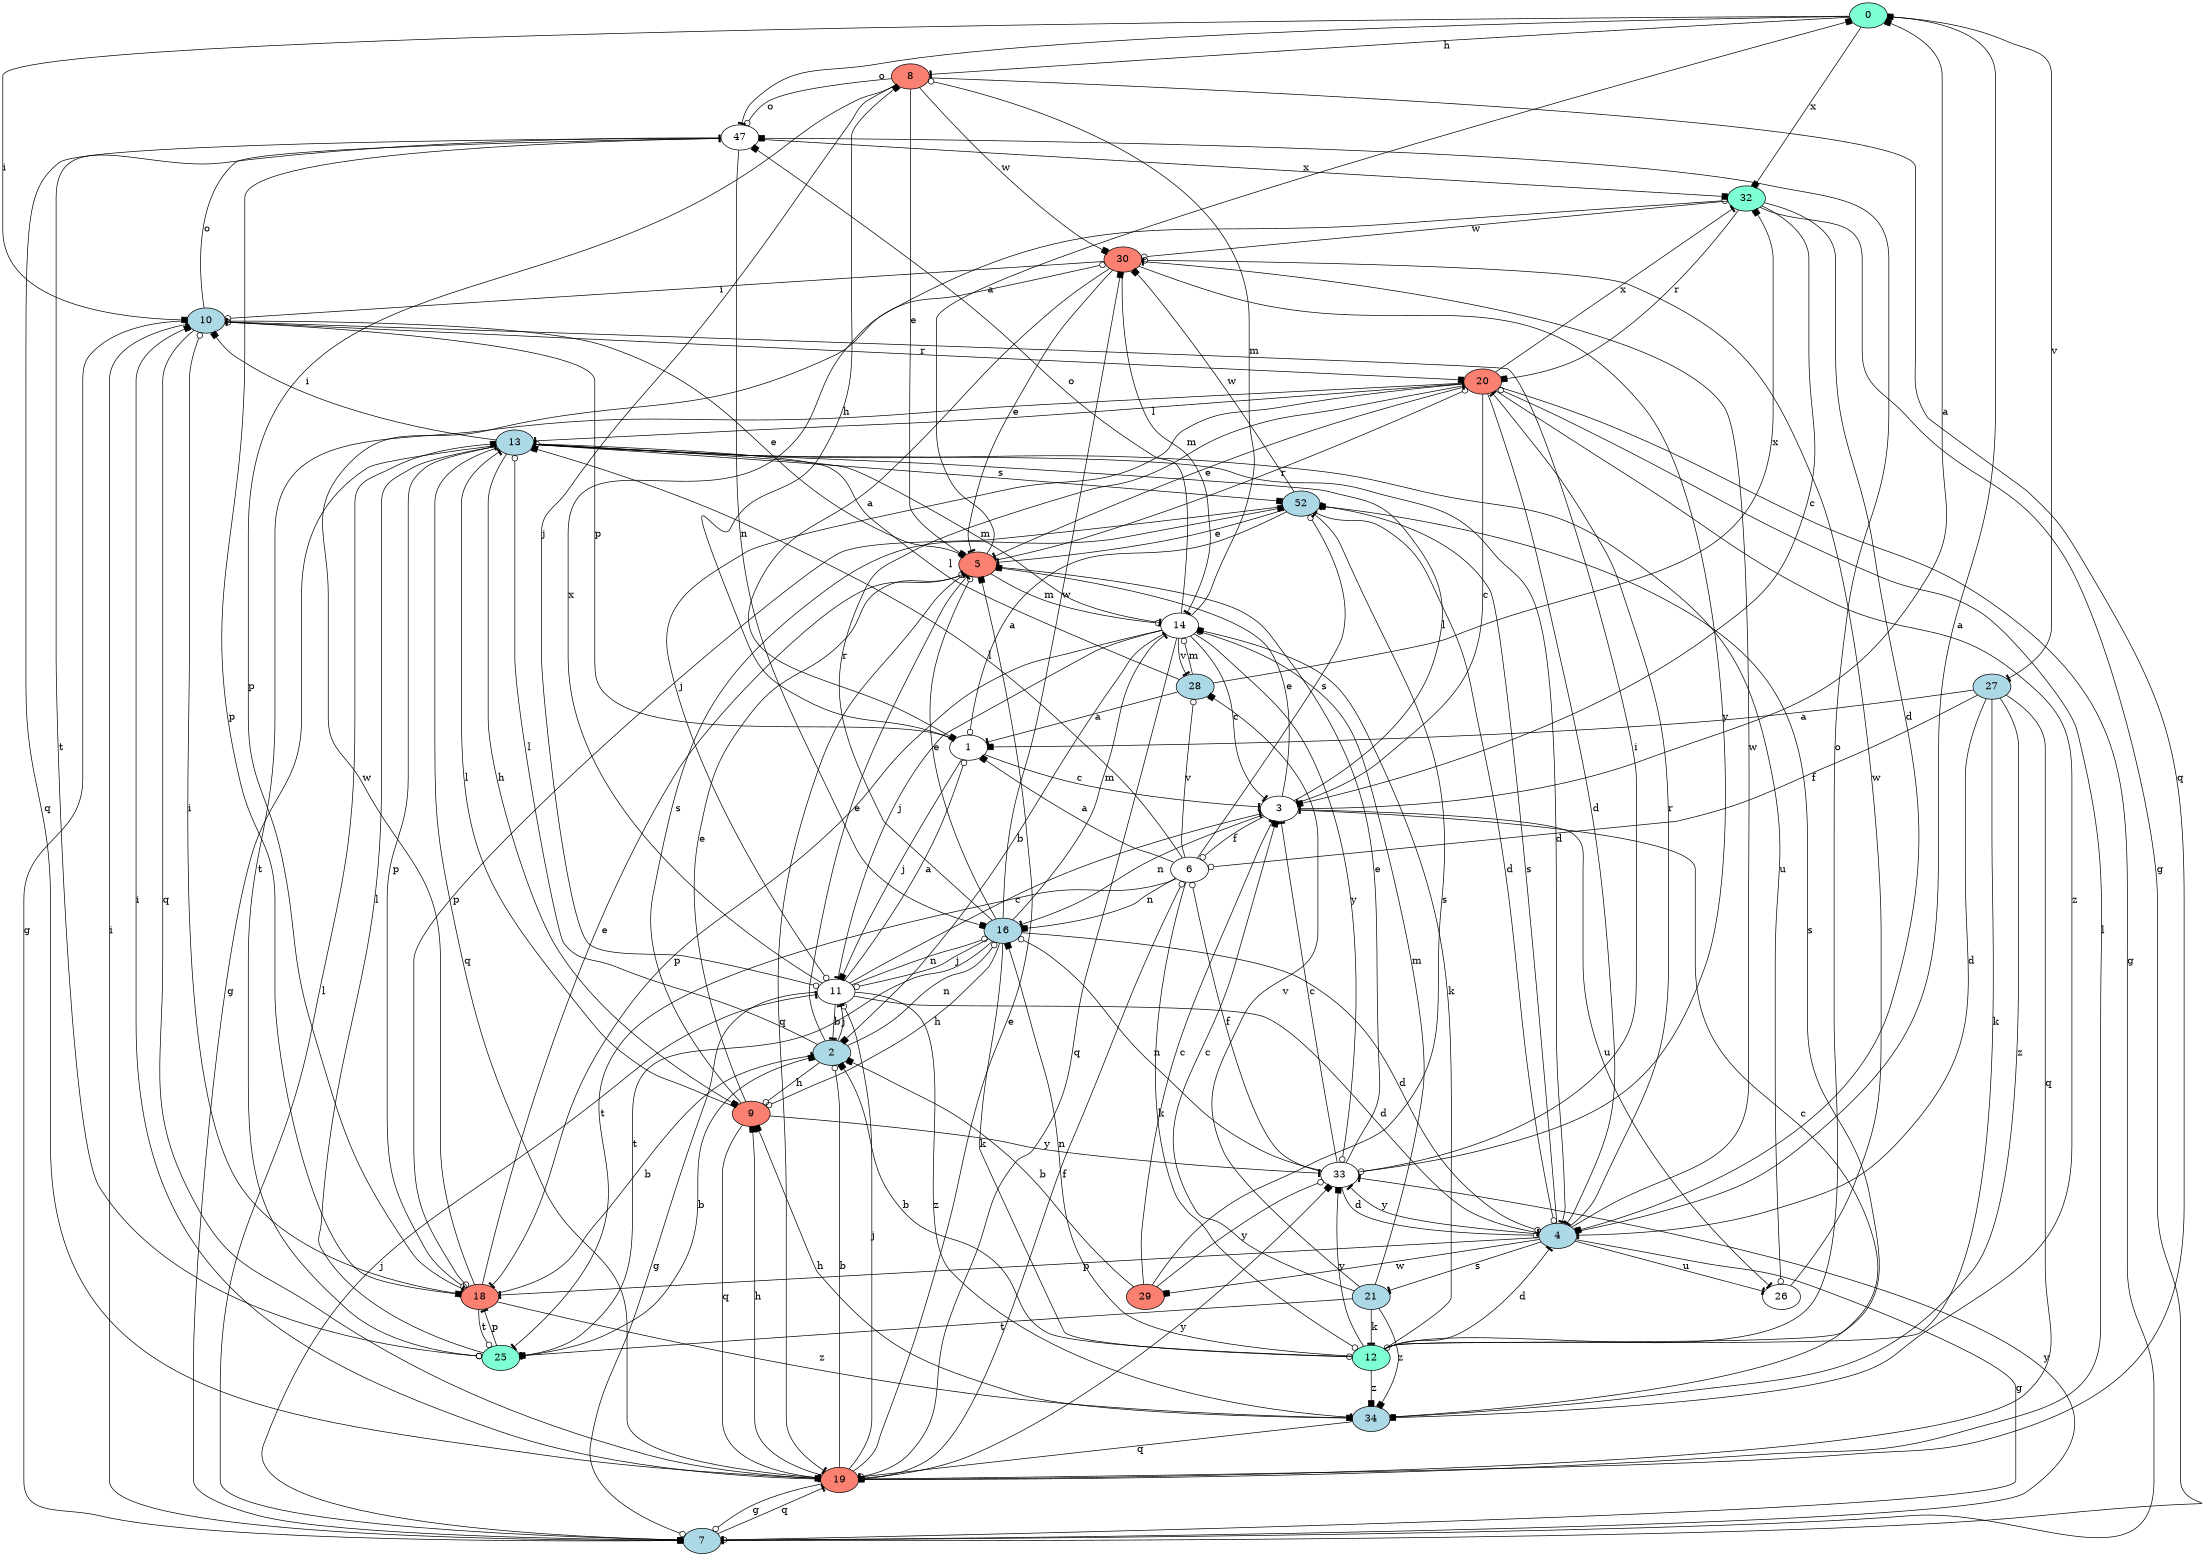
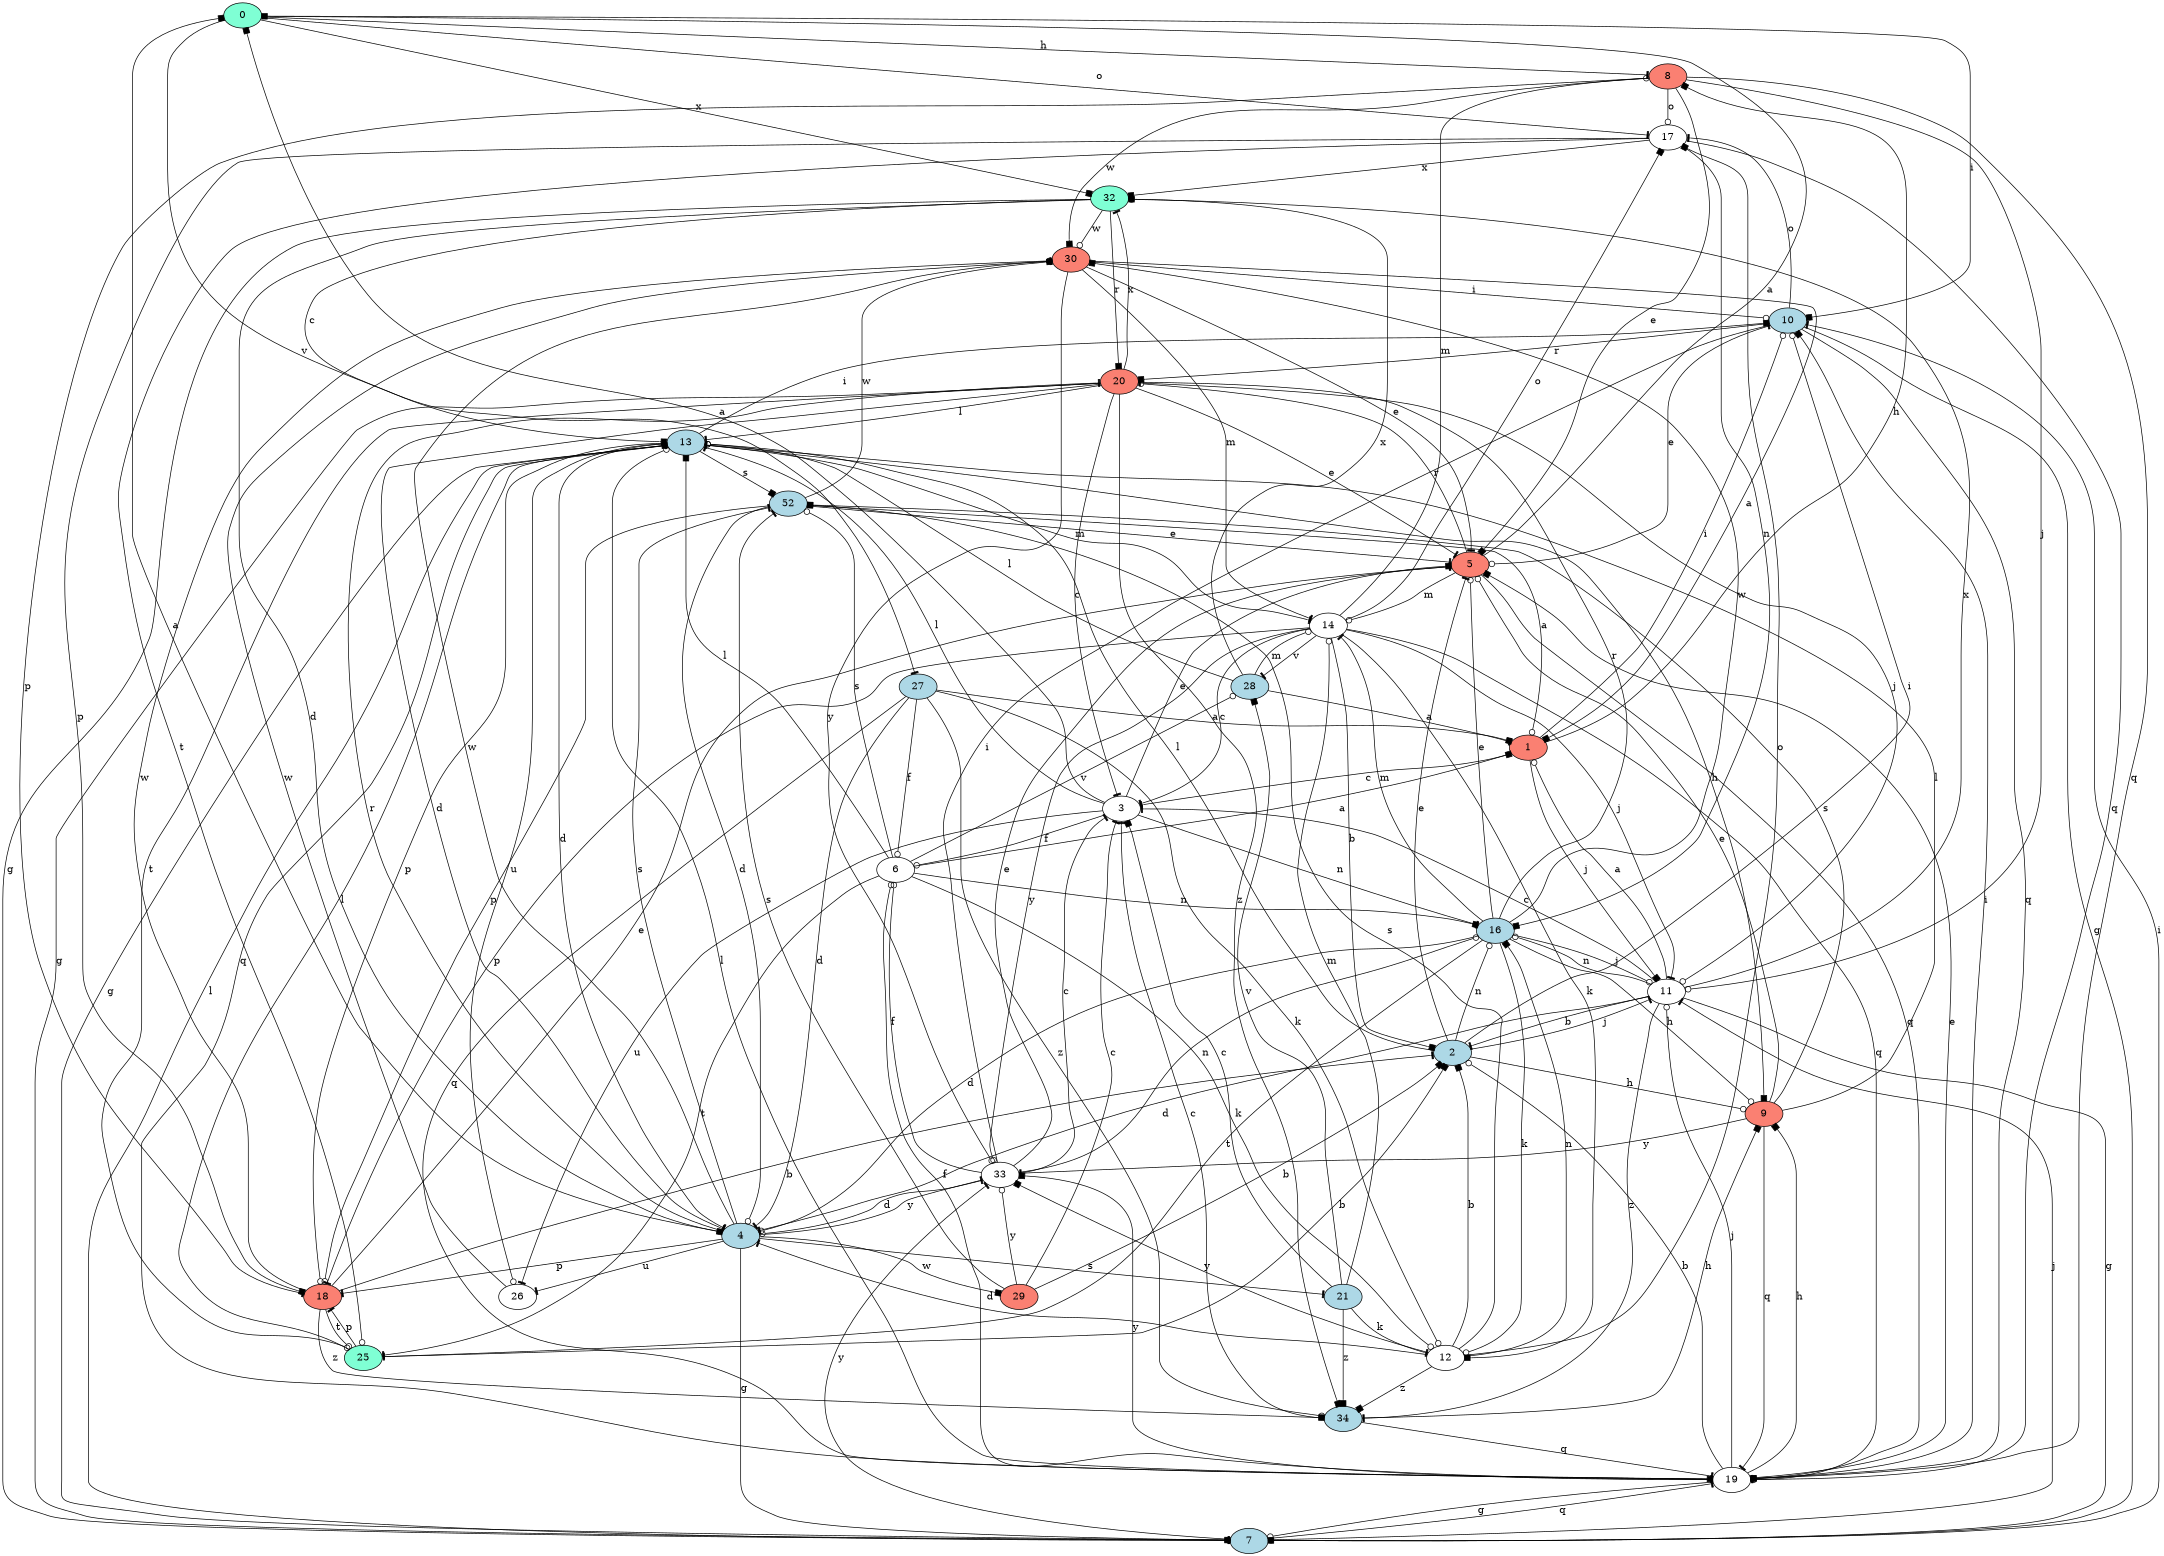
(740, 137) -> (1668, 137)
(598, 534) -> (1705, 534)
(1728, 621) -> (489, 245)
(969, 748) -> (1528, 748)
(189, 891) -> (1855, 776)
(1445, 972) -> (1586, 1002)
(940, 1326) -> none
(2100, 1336) -> (846, 1254)
(1371, 1358) -> (1446, 1358)
(840, 1480) -> (1732, 1480)
